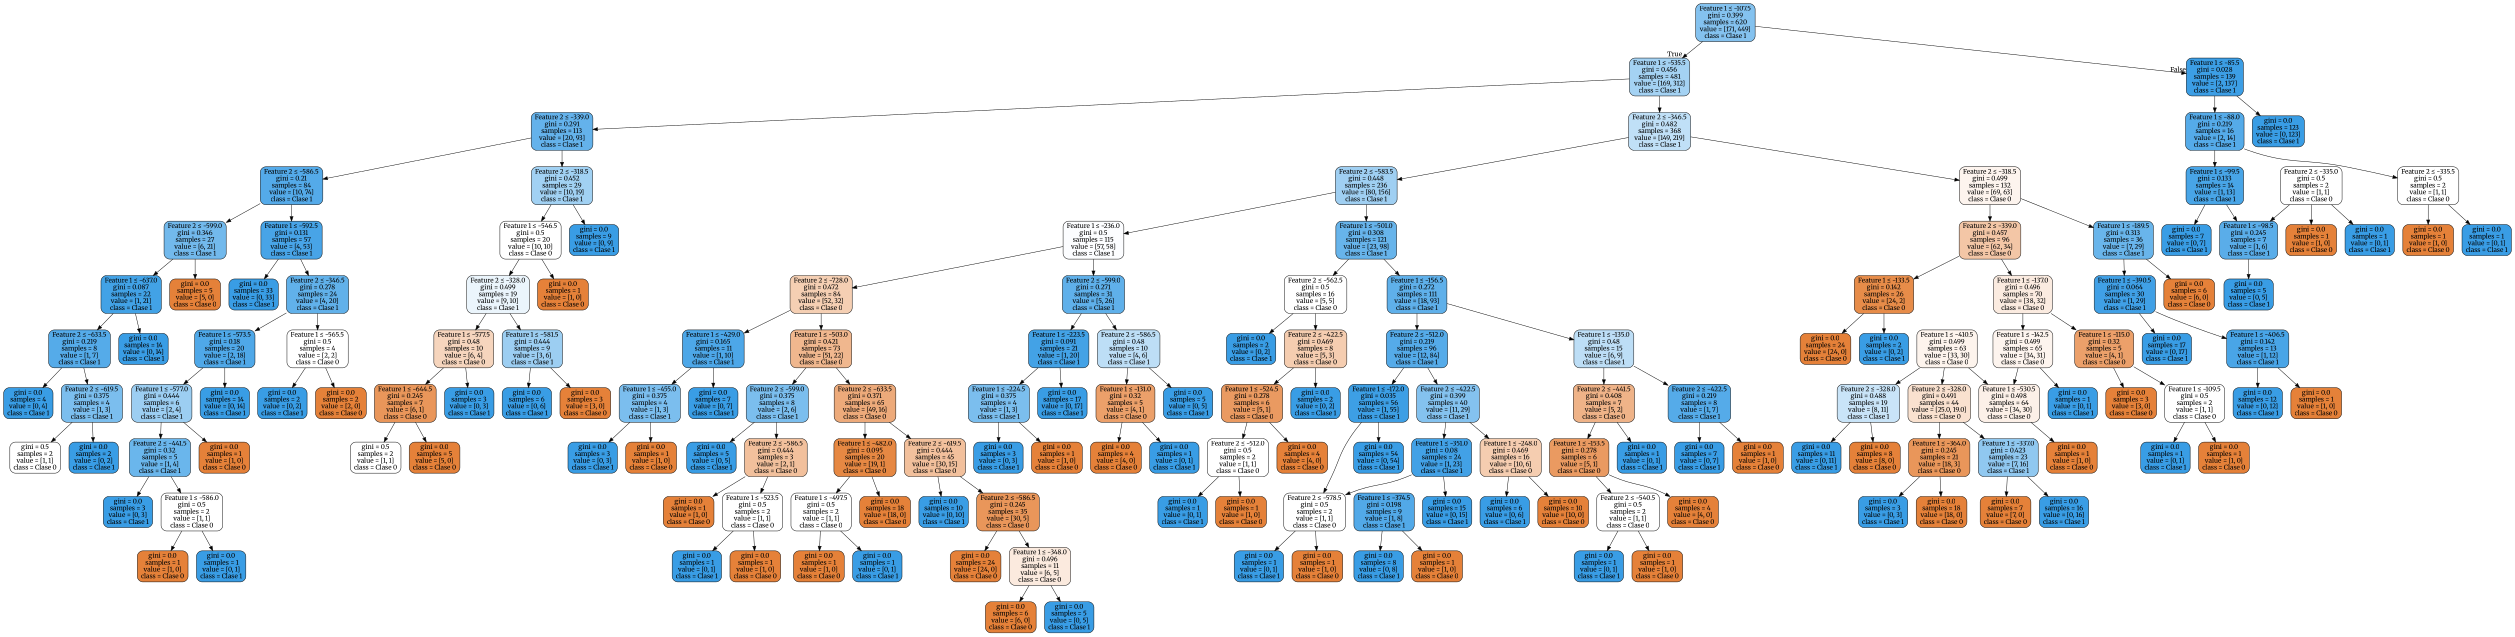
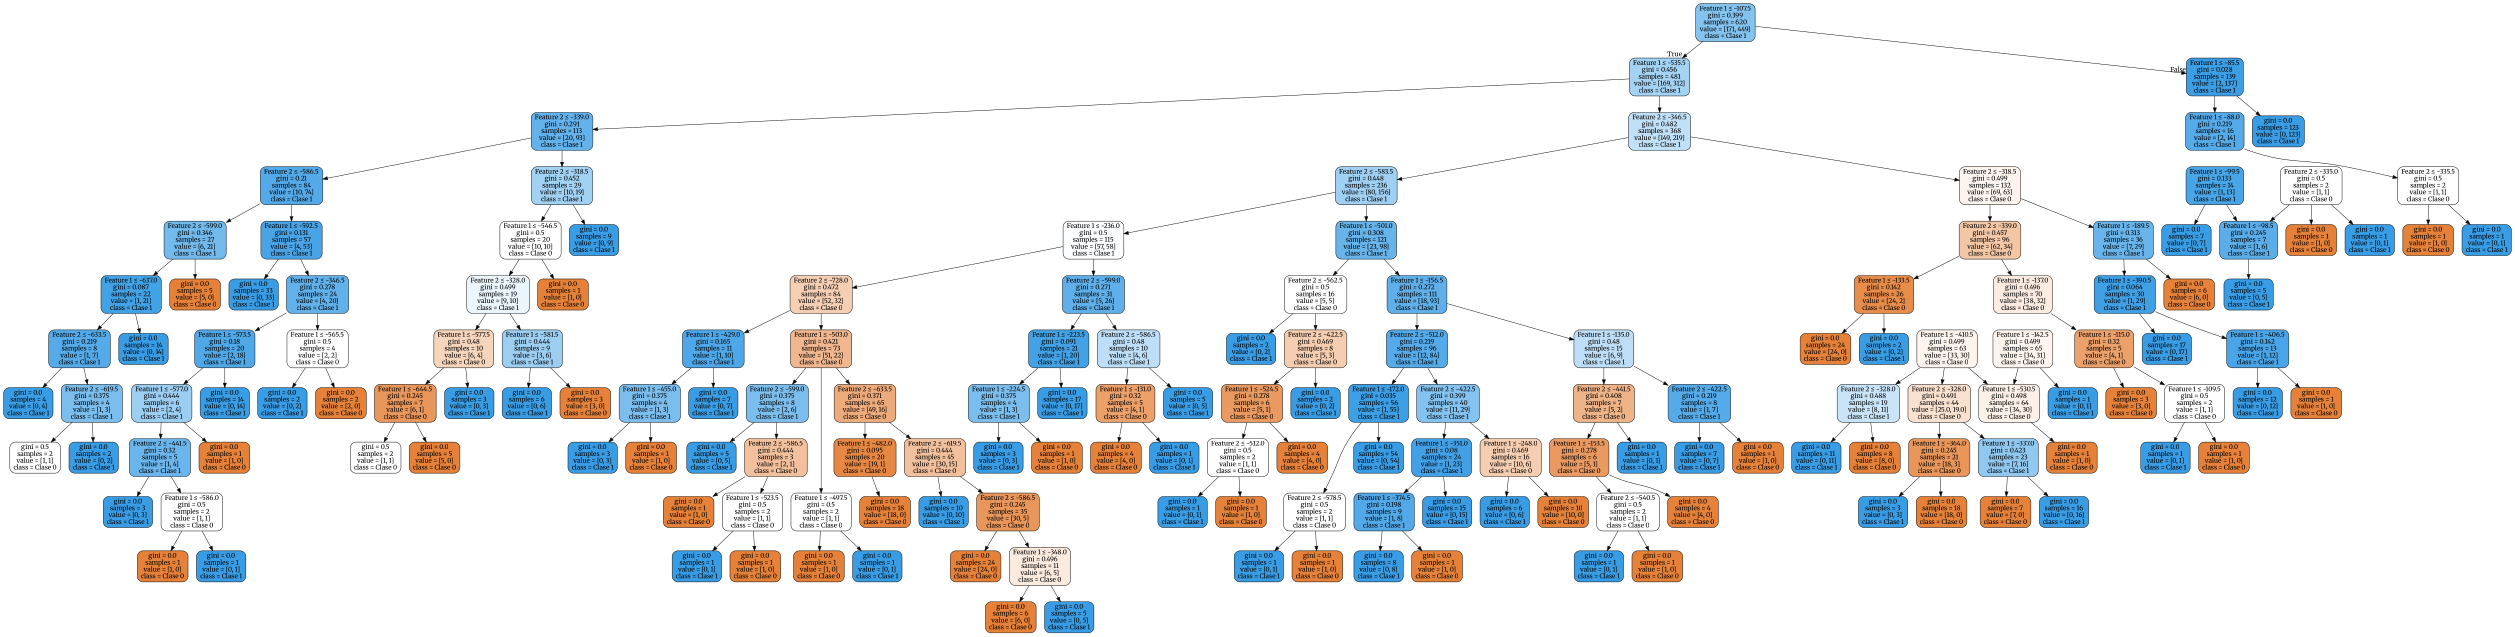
(2215, 156) -> none
(2023, 319) -> none
(844, 483) -> (821, 428)
(1381, 484) -> (1415, 483)
